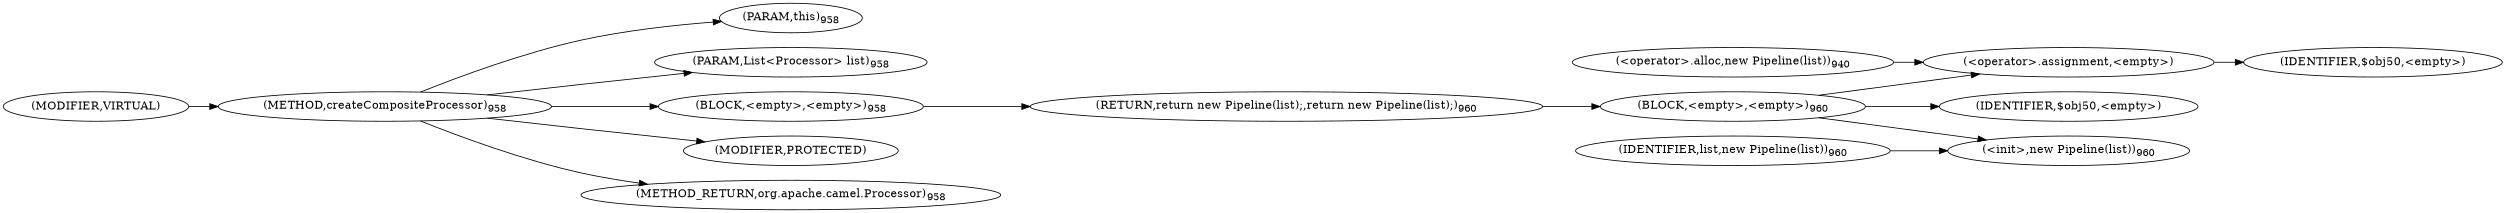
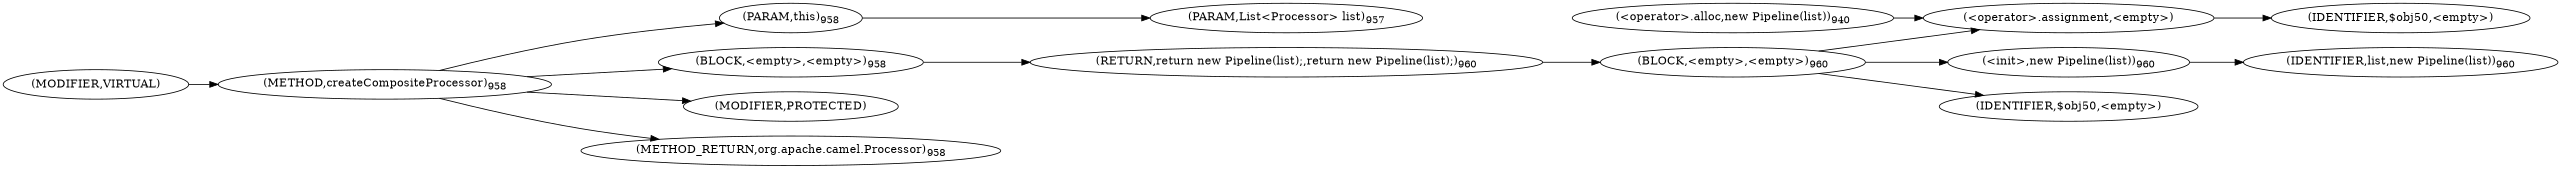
(880, 61) -> (1375, 17)
(586, 84) -> (1002, 18)
(1915, 151) -> (2212, 62)
